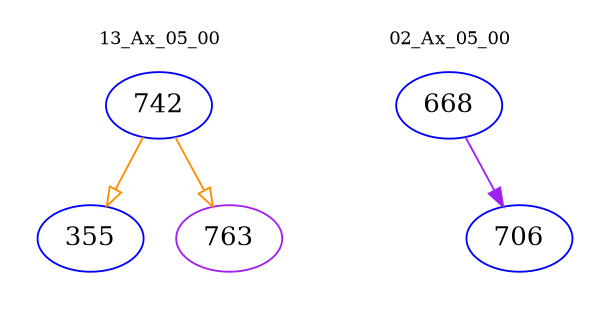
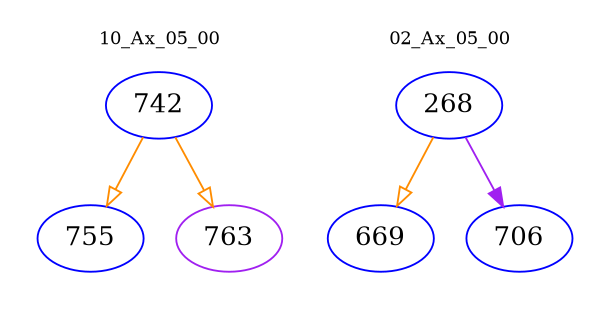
(160, 40) -> (160, 40)
(449, 105) -> (449, 105)
(91, 238) -> (91, 238)
none -> (381, 238)
